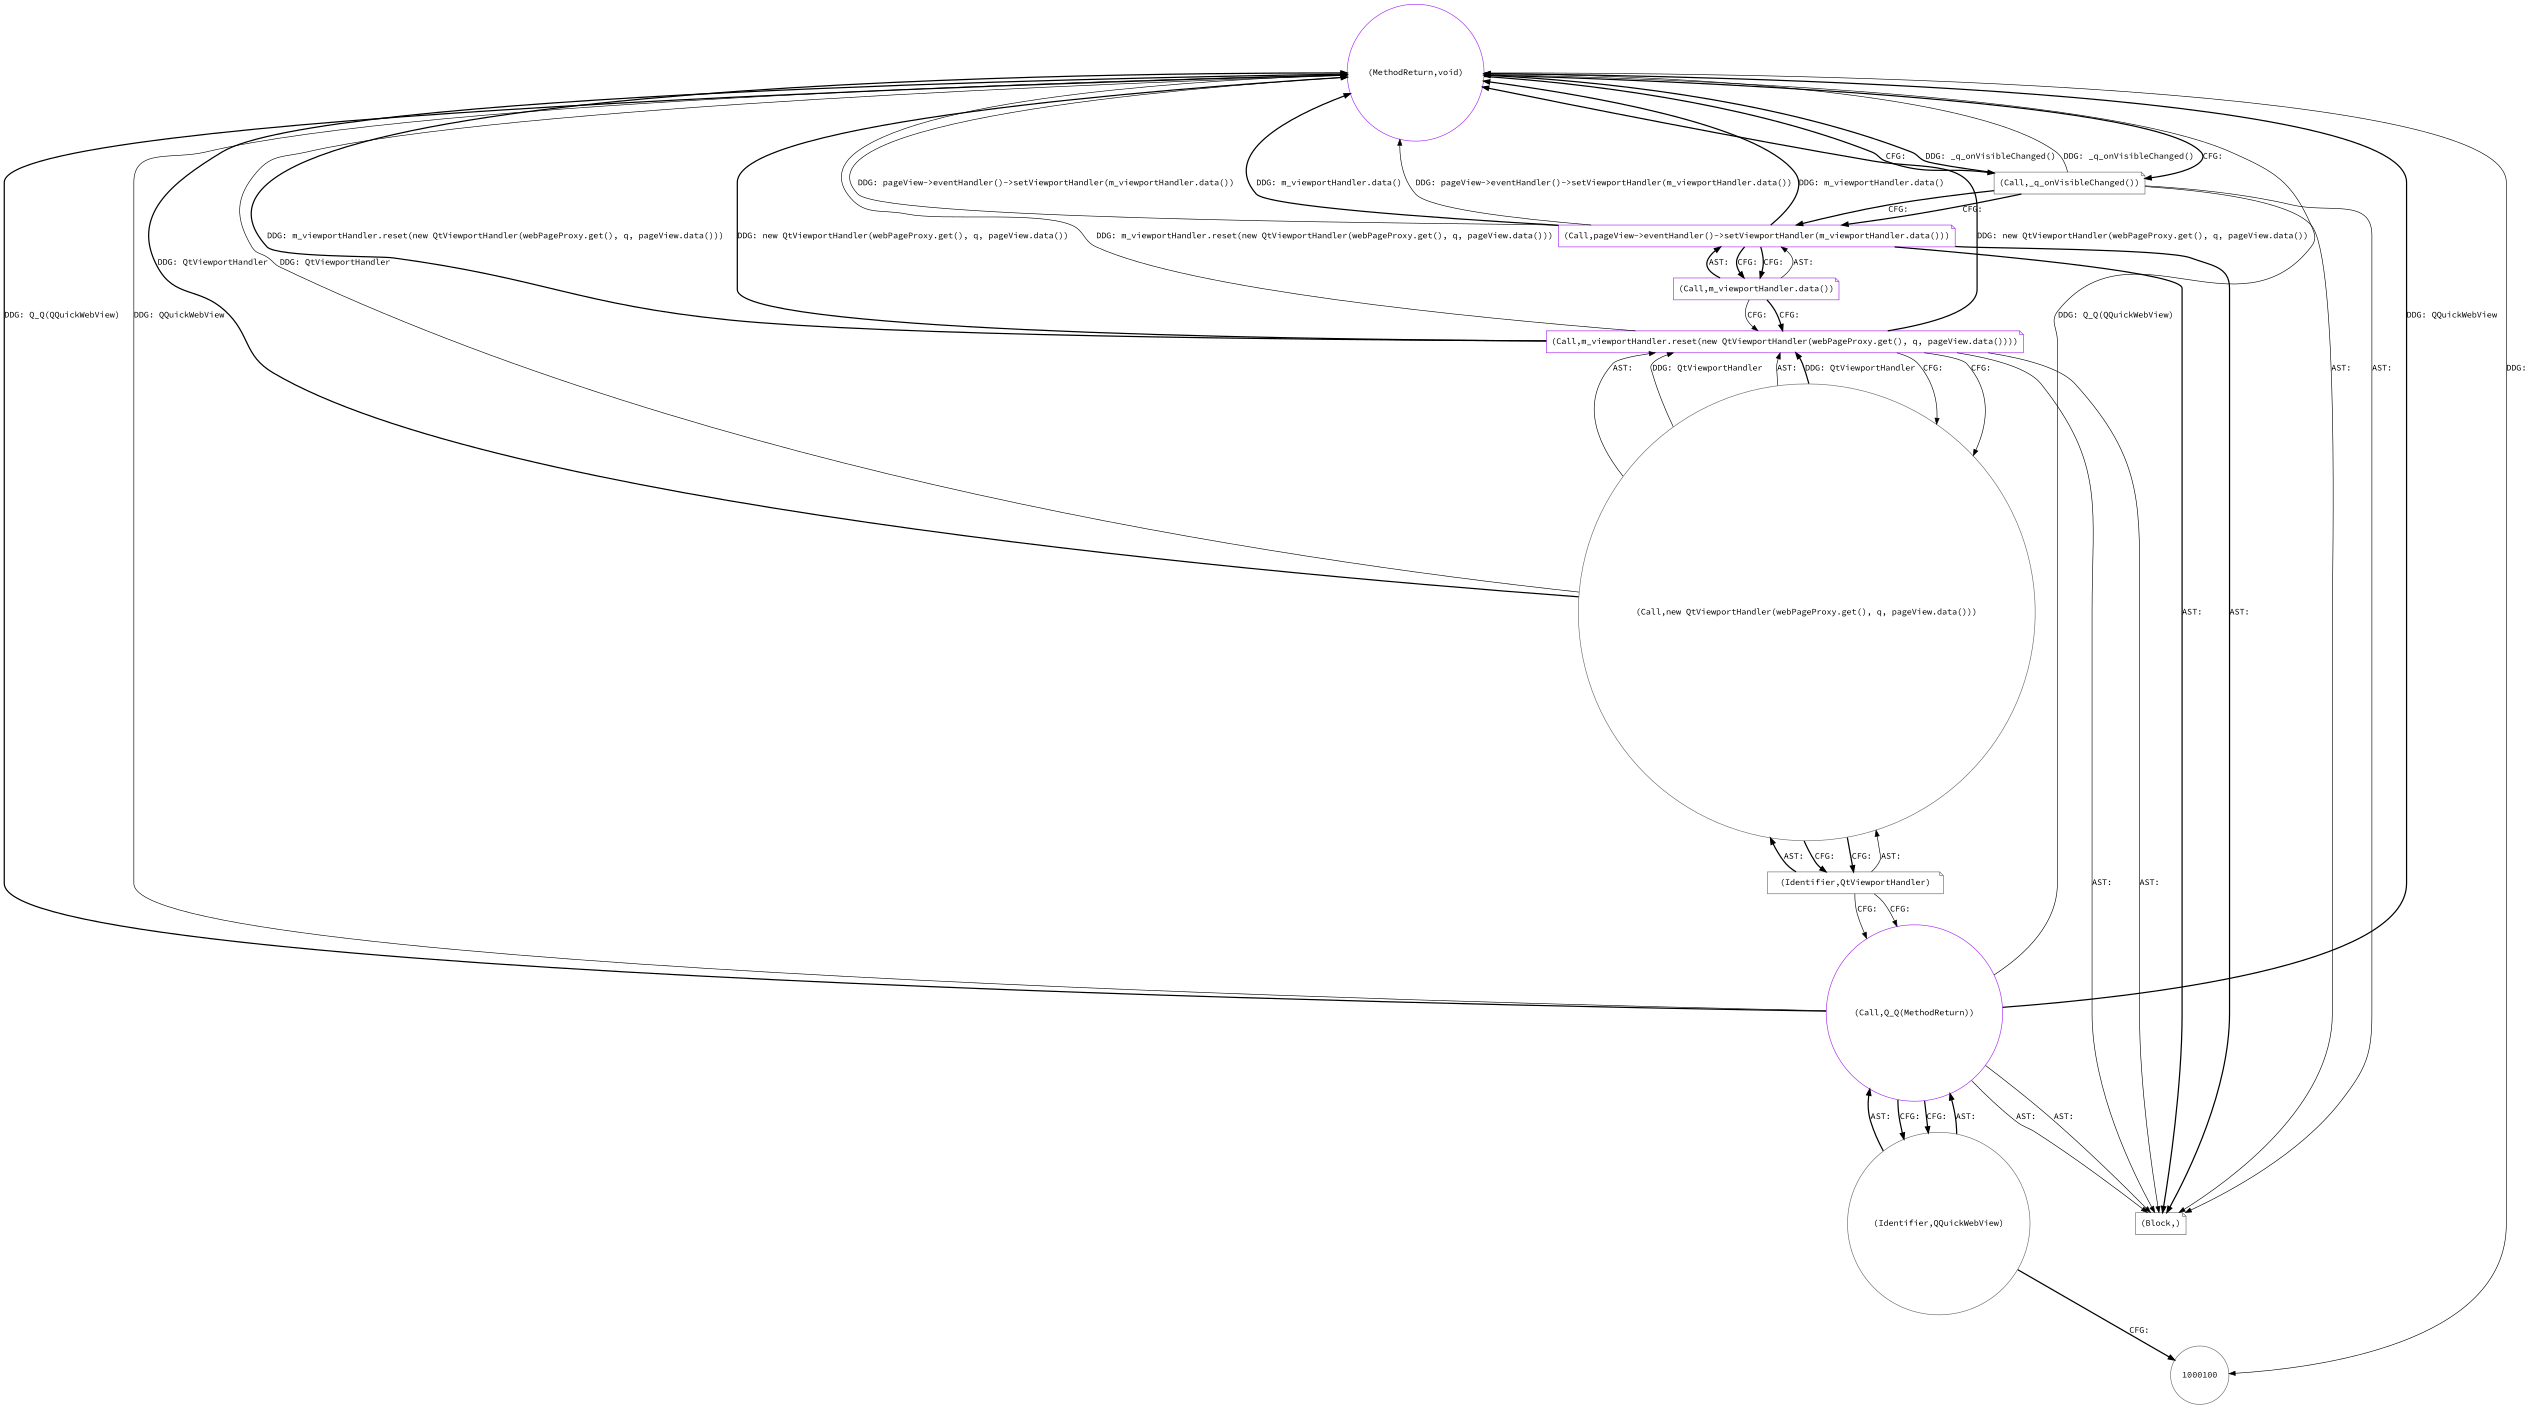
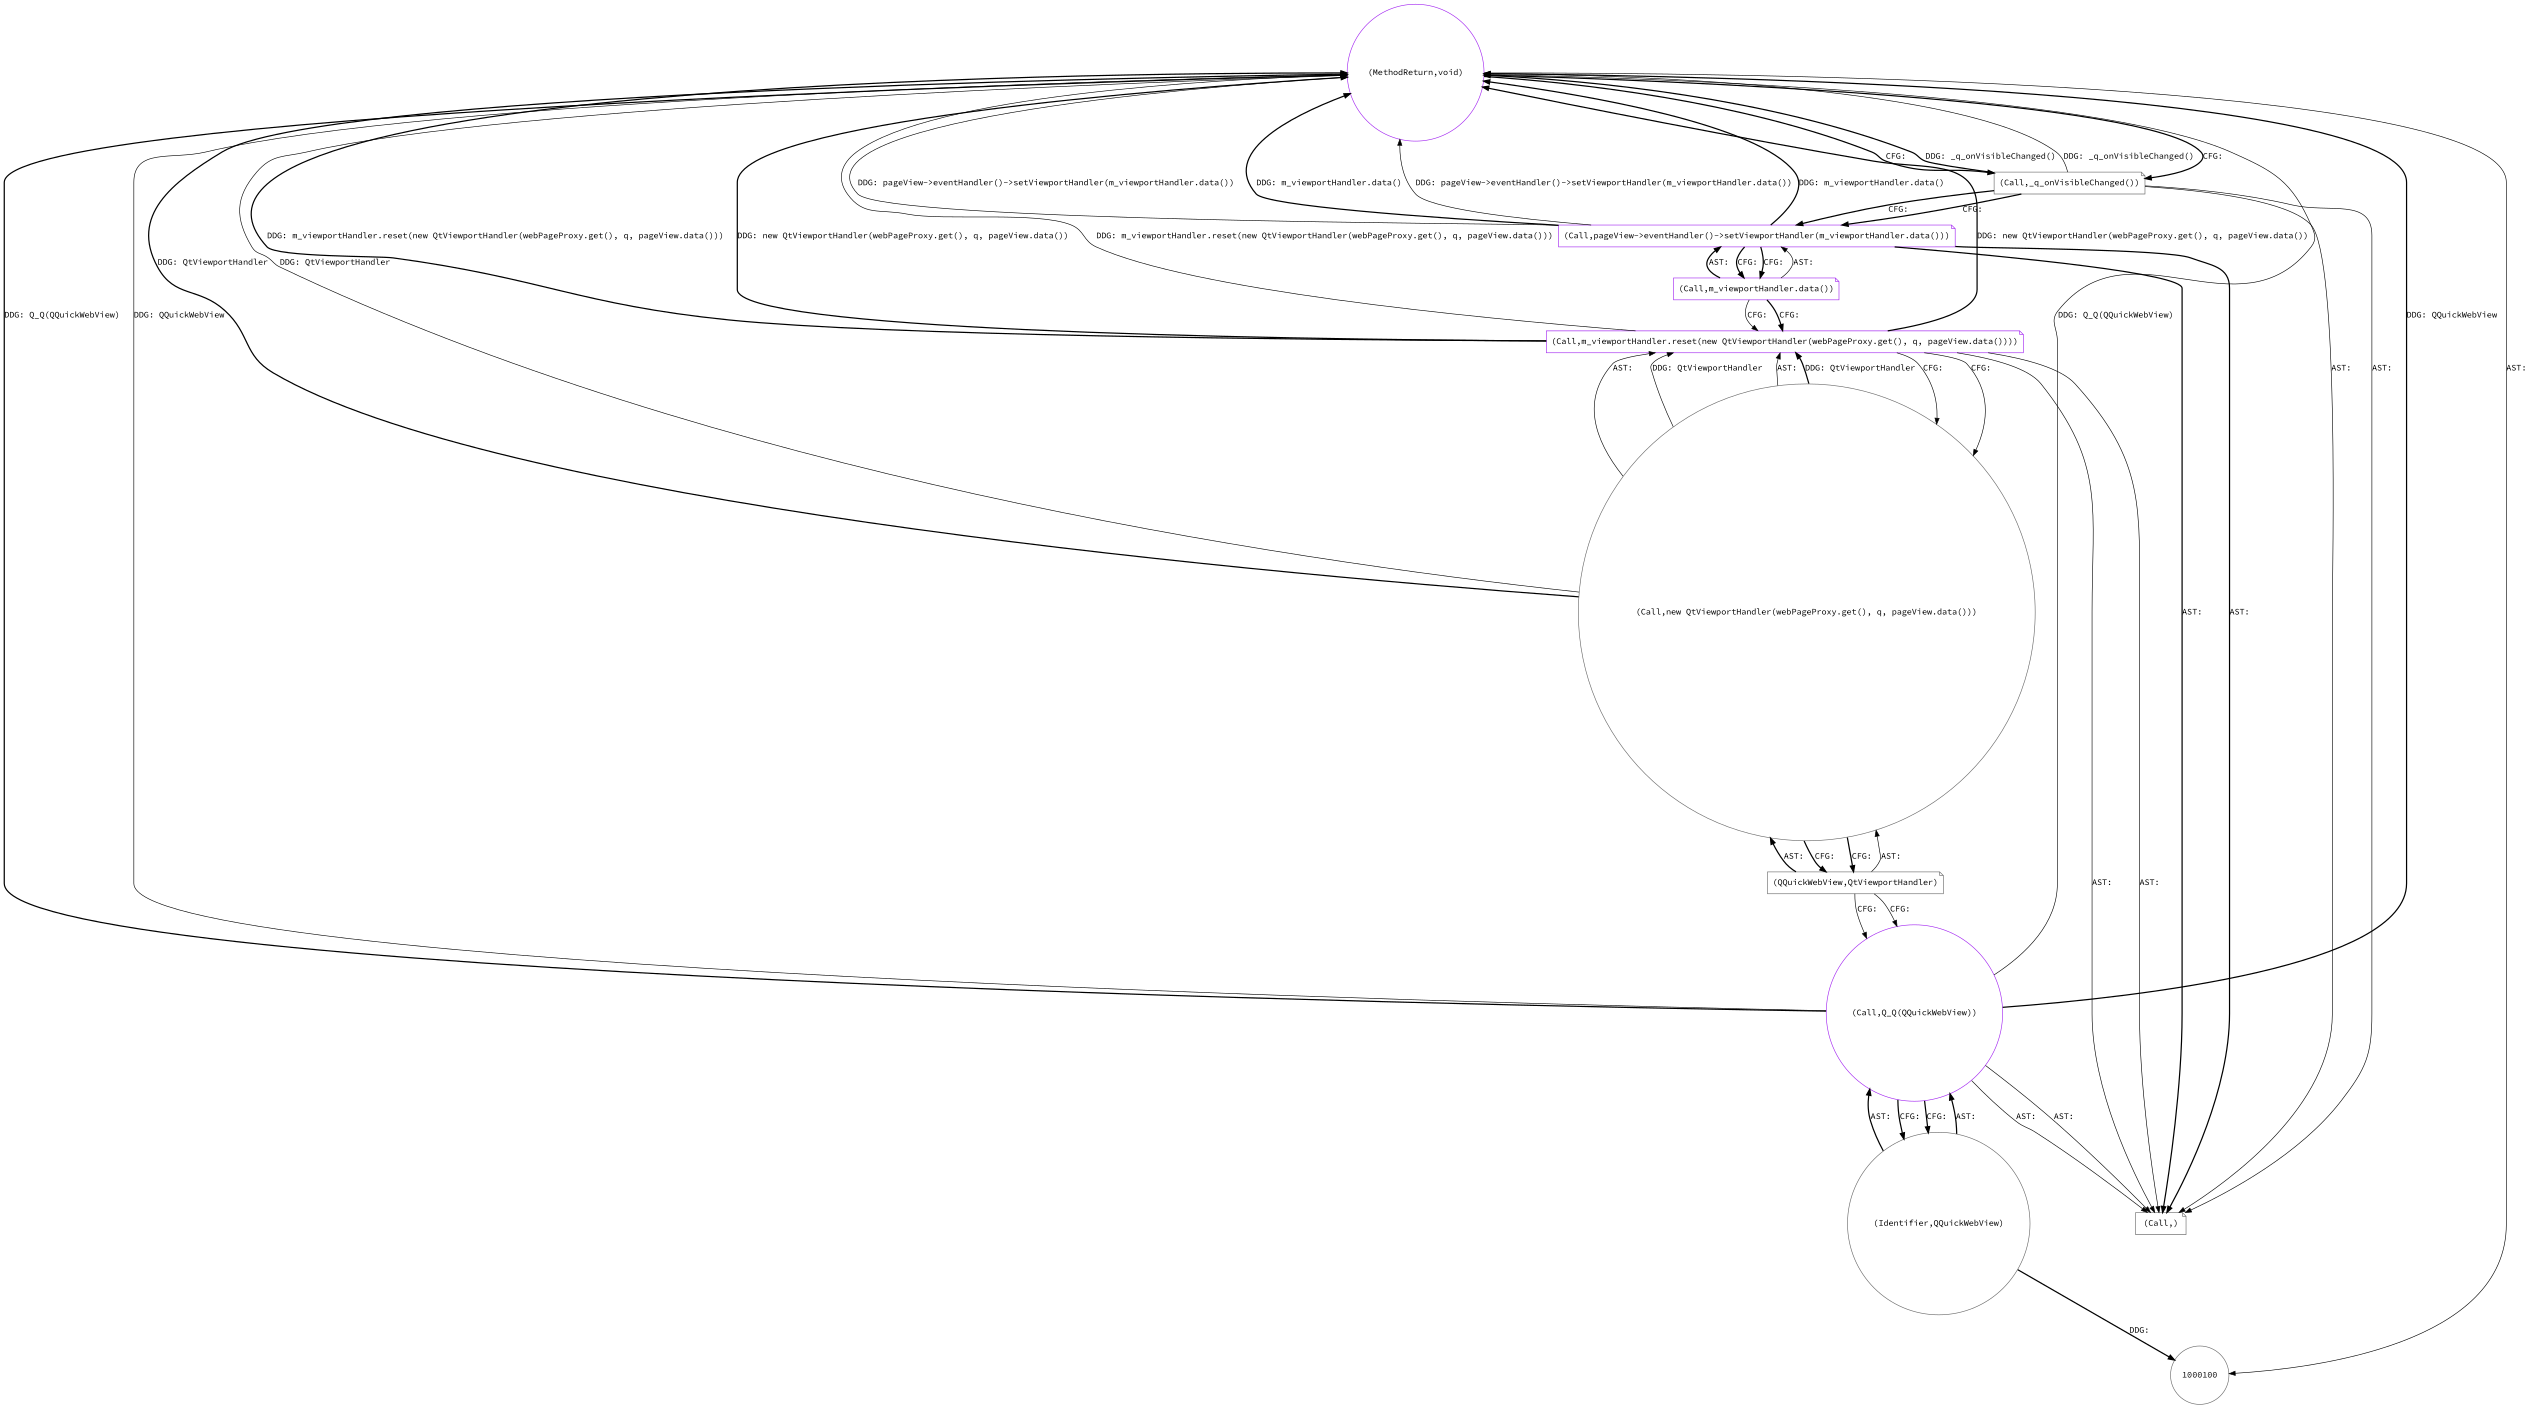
(2519, 368) -> (2519, 368)
(1855, 883) -> (1855, 883)
(1914, 1013) -> (1914, 1013)
(2161, 1224) -> (2161, 1224)
(2142, 1330) -> (2142, 1330)
